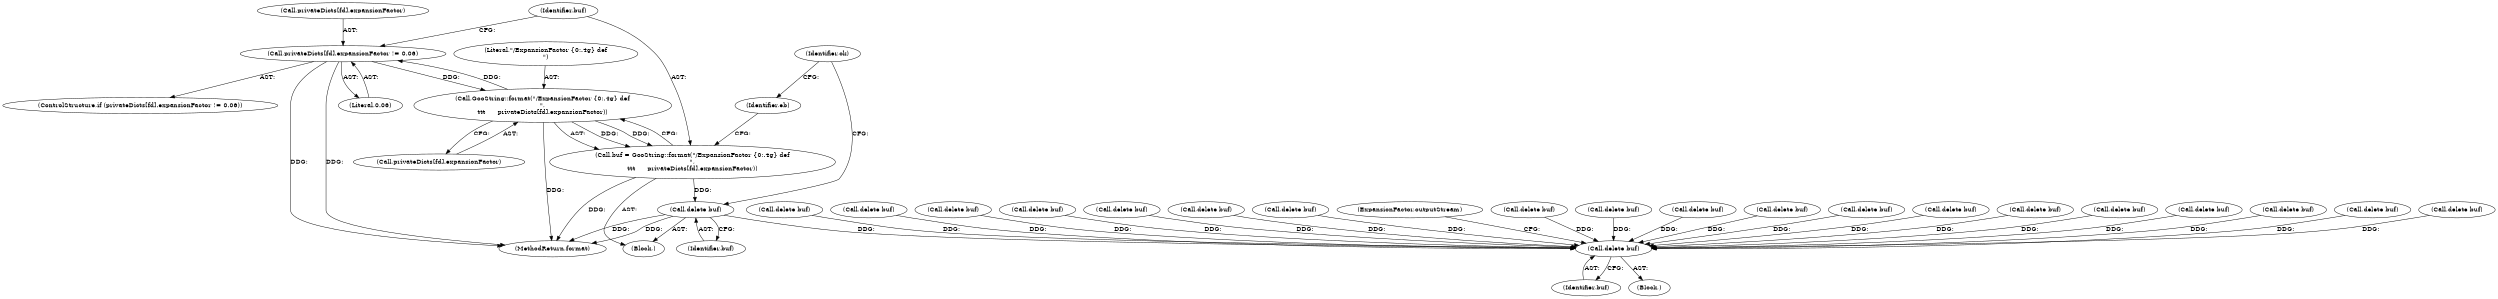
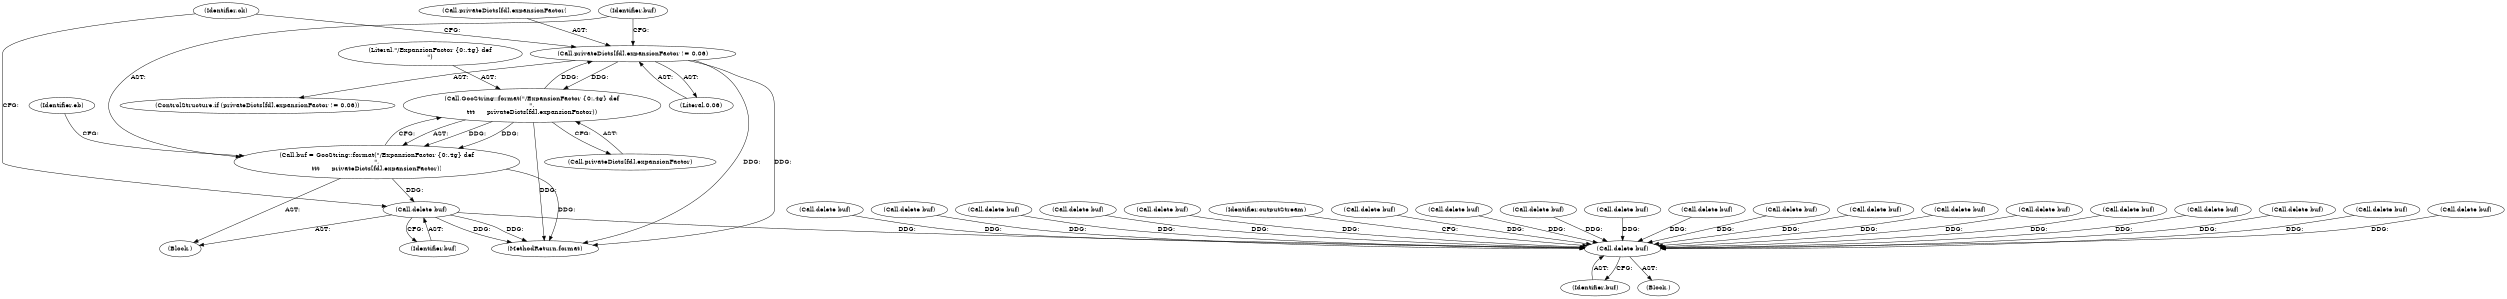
(800, 78) -> (414, 30)
(1410, 210) -> (1266, 210)
